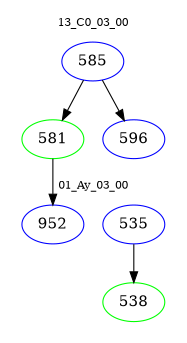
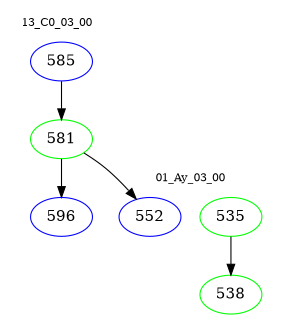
(111, 96) -> (62, 173)
(53, 224) -> (150, 217)
(134, 224) -> (231, 217)
